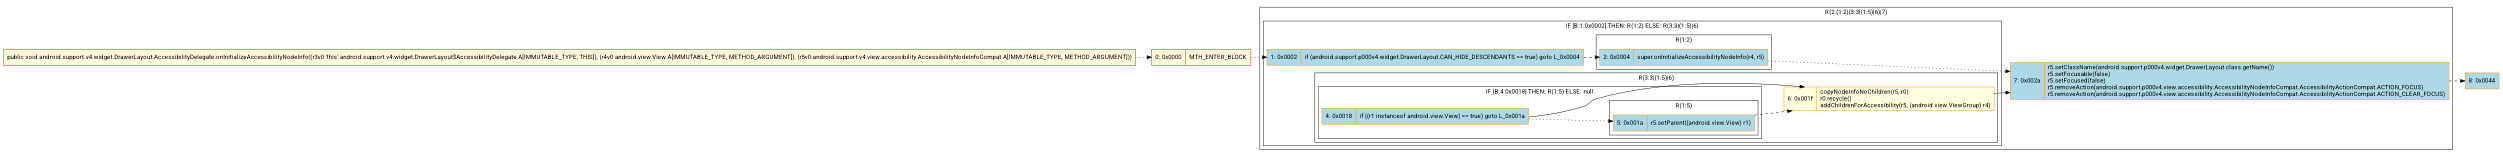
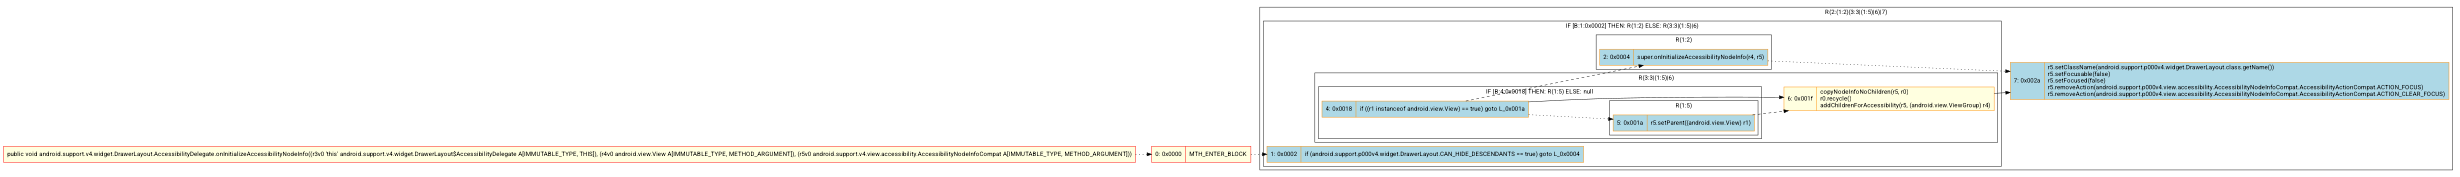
(1589, 57) -> (1552, 84)
(2482, 81) -> none
